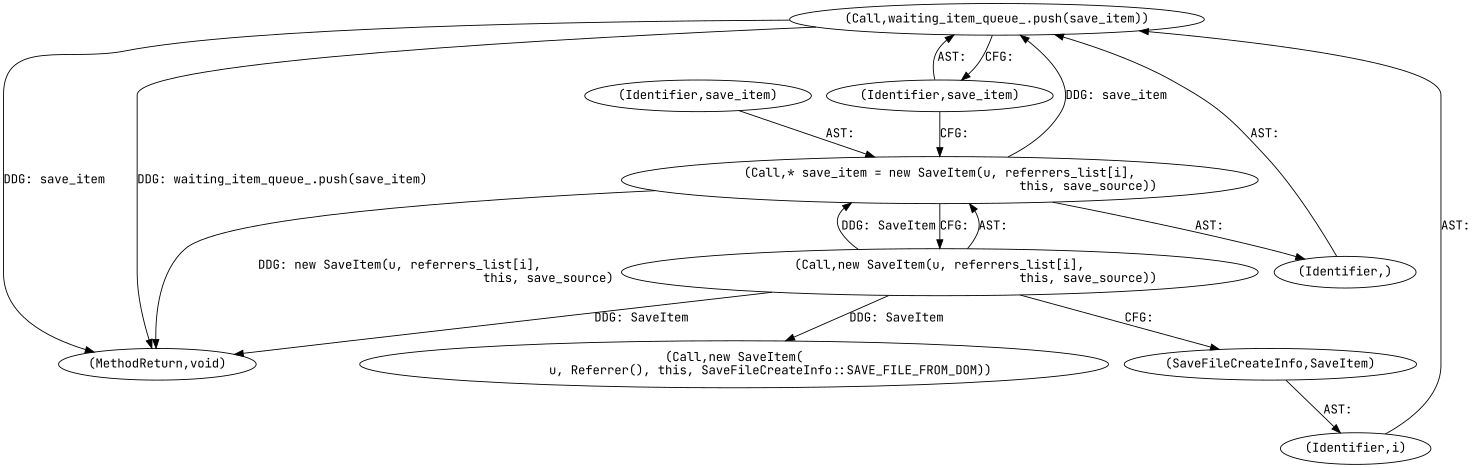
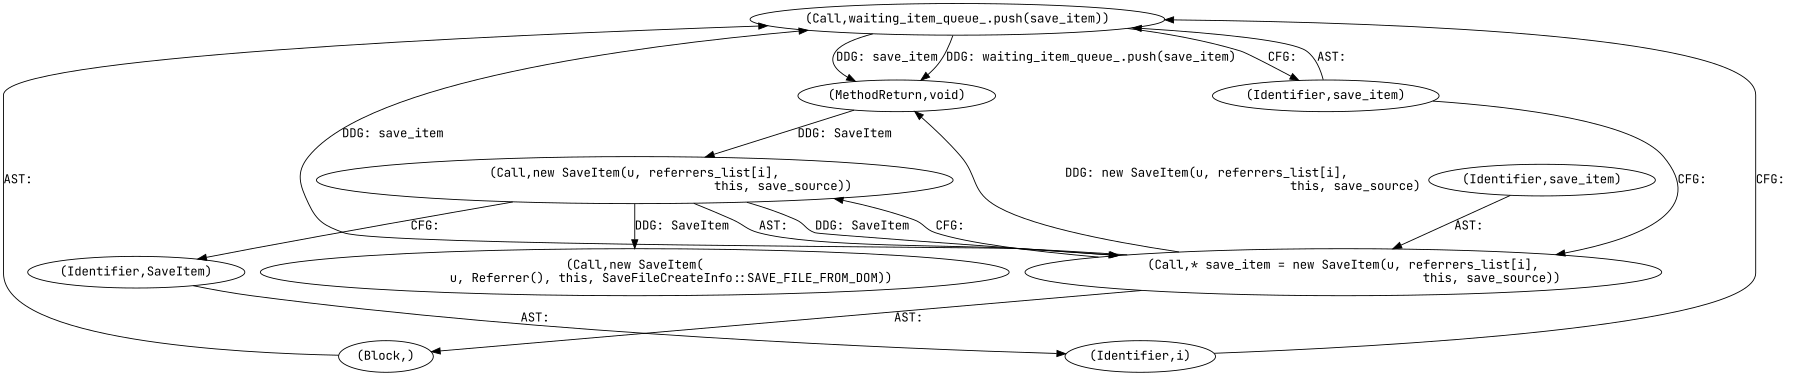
(1459, 226) -> (1774, 180)
(1345, 272) -> (386, 356)
(508, 323) -> (784, 132)
(1270, 364) -> (136, 272)
